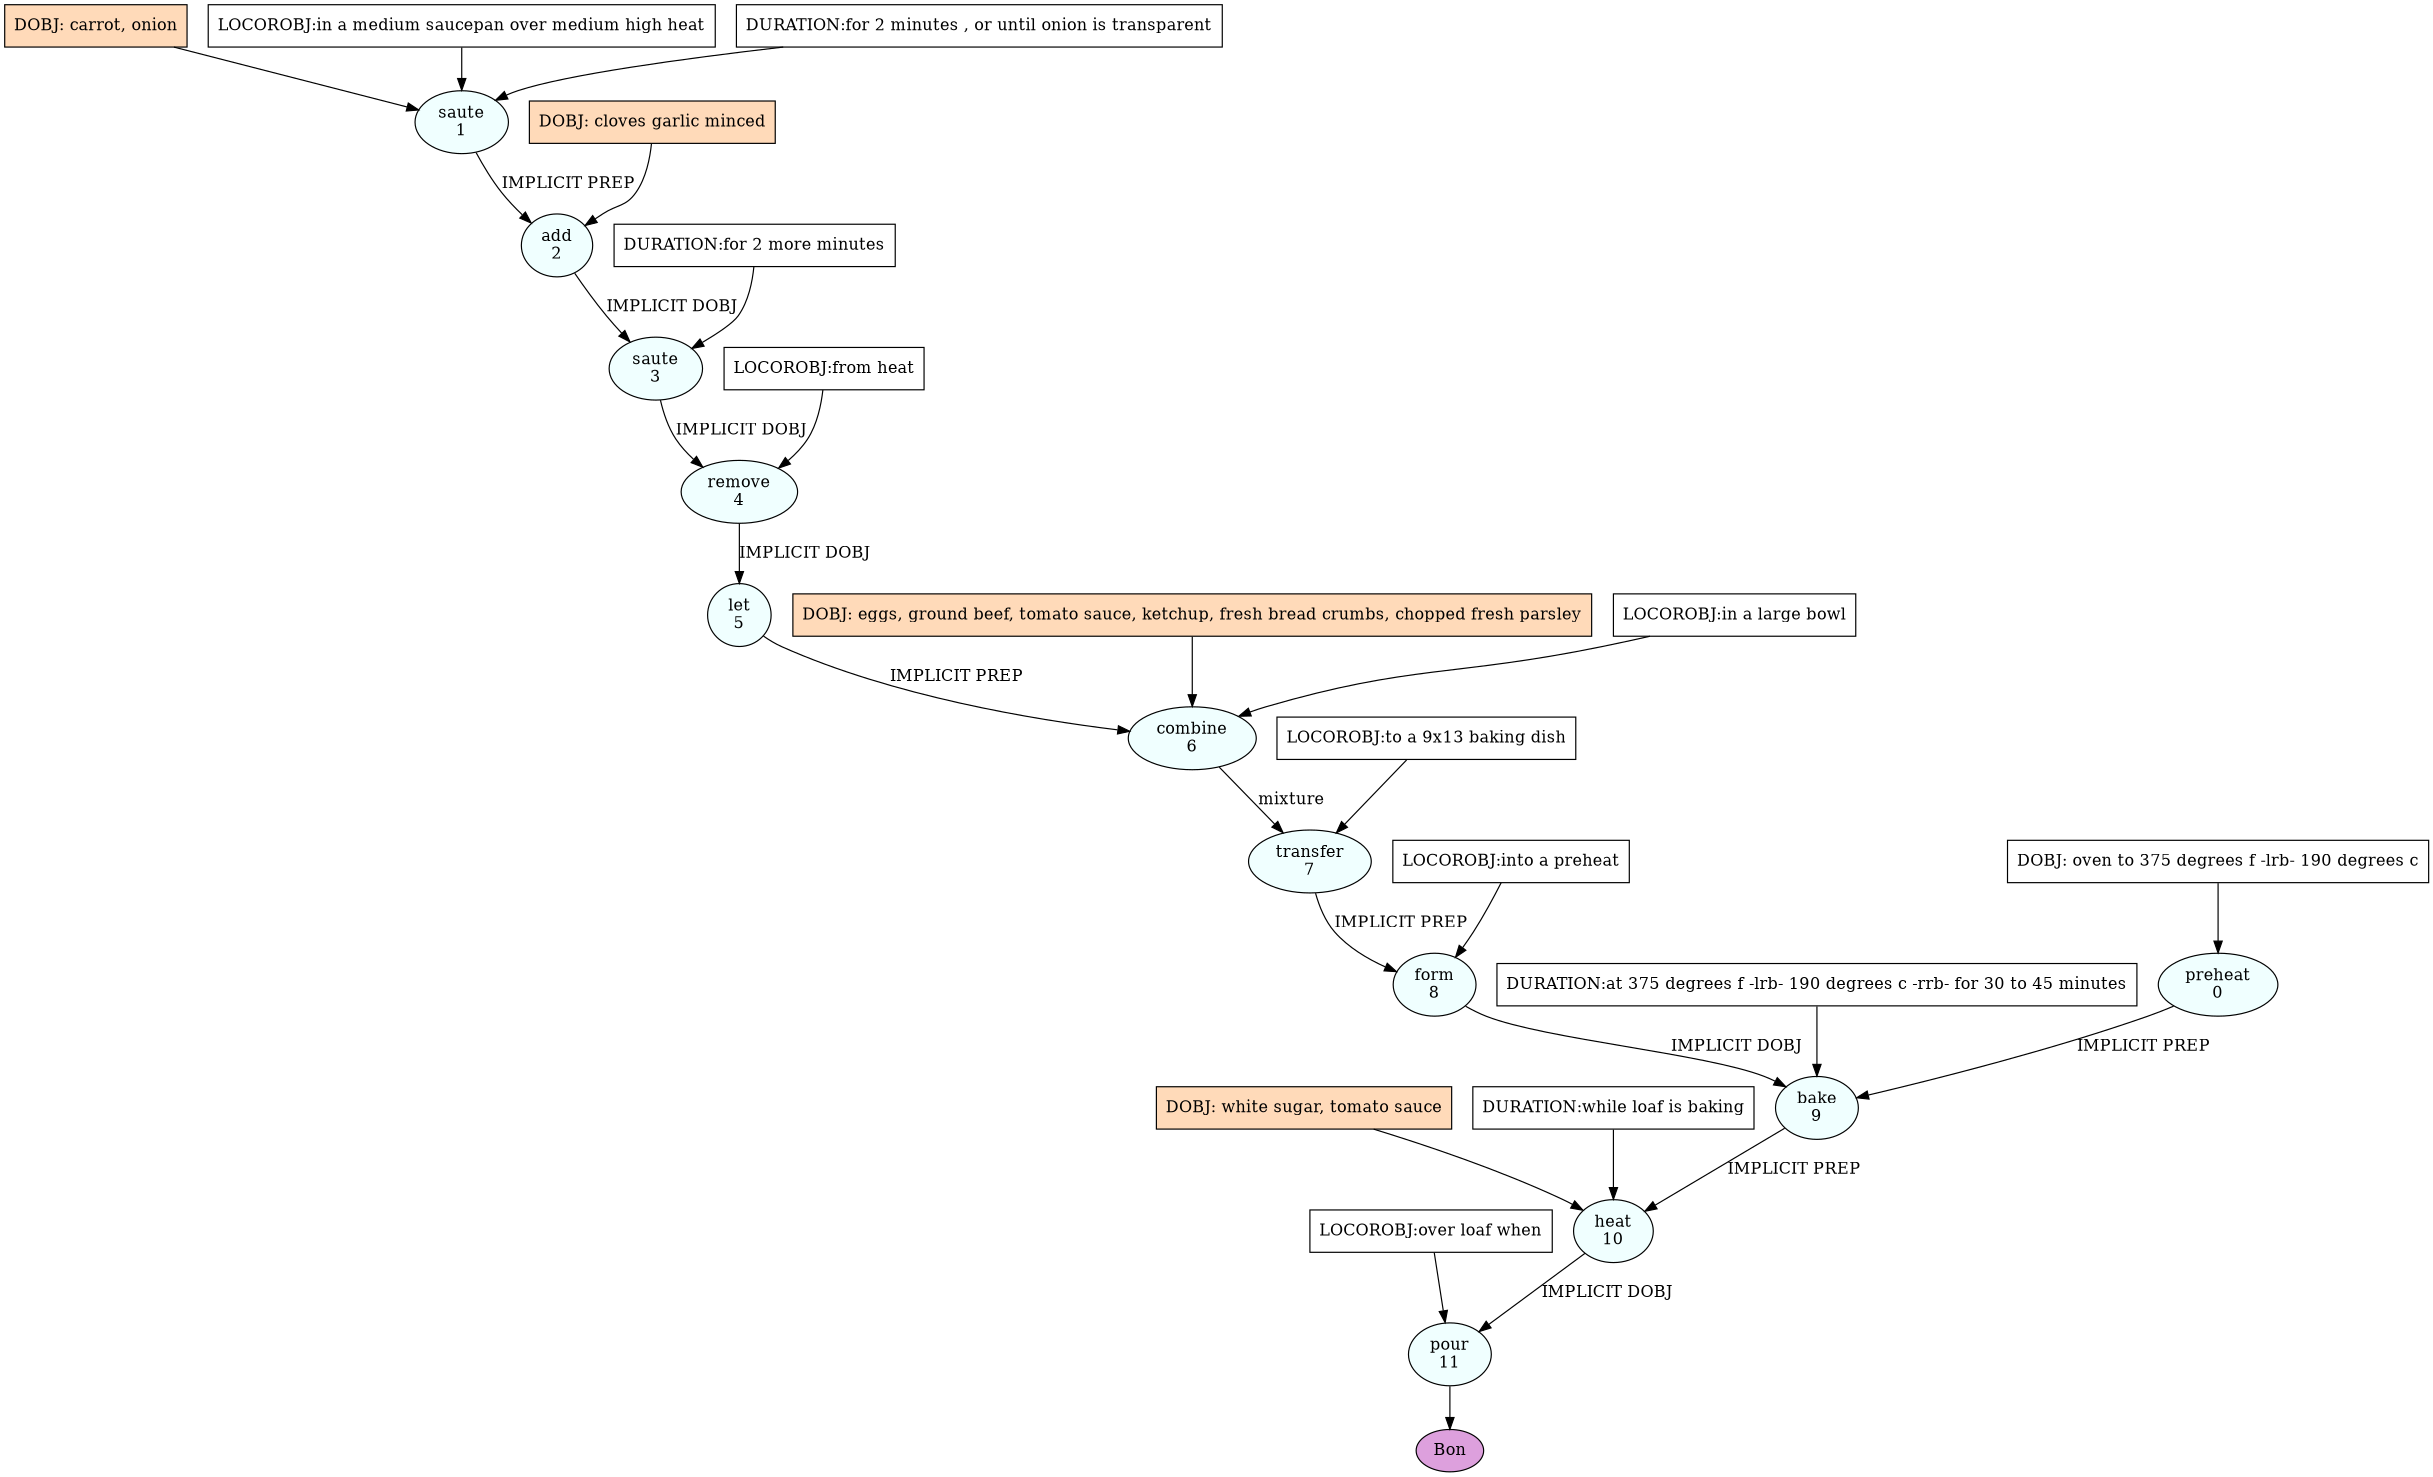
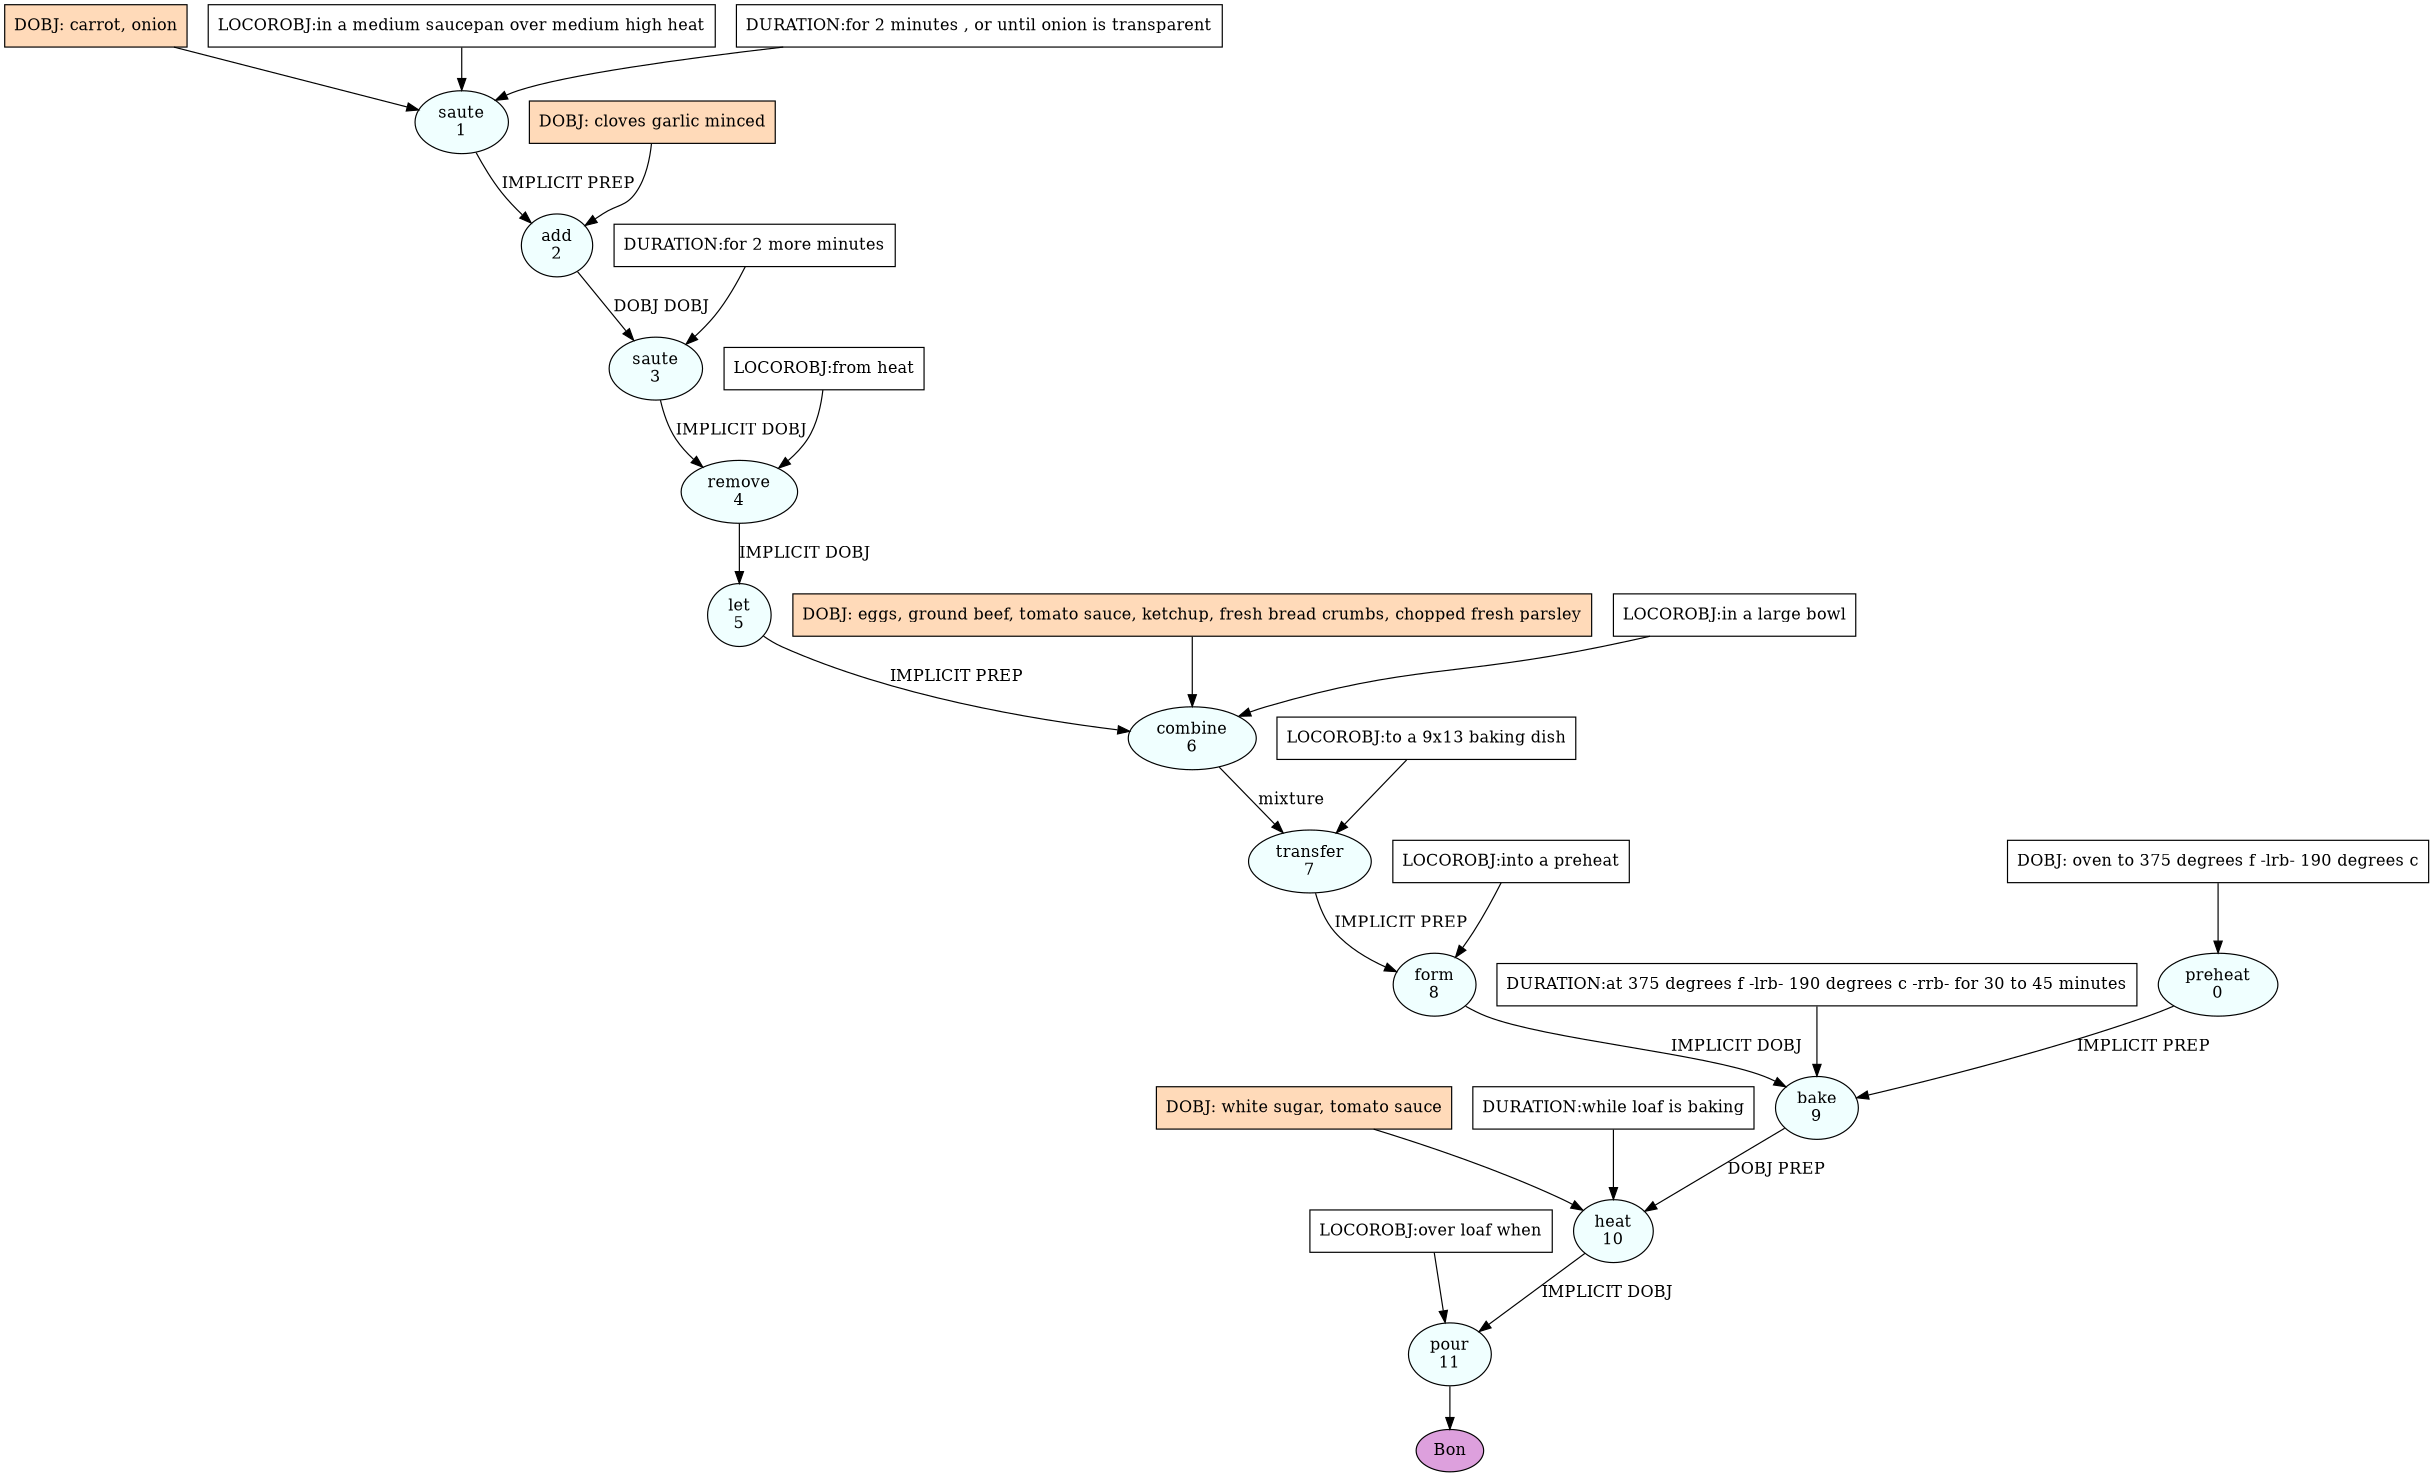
(672, 307) -> (662, 307)
(1795, 1169) -> (1777, 1169)
